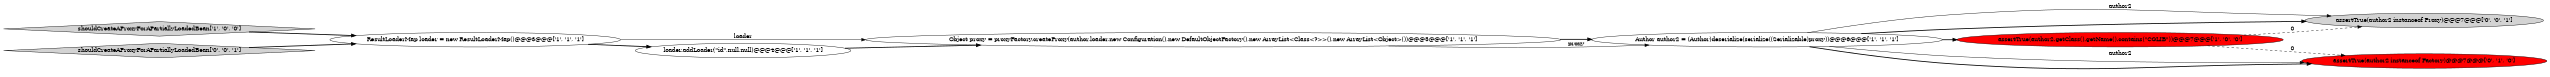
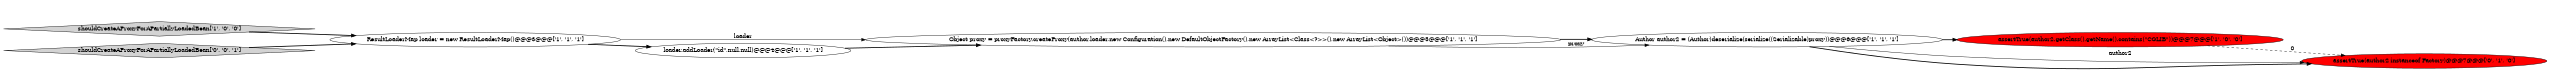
(2424, 20) -> none
